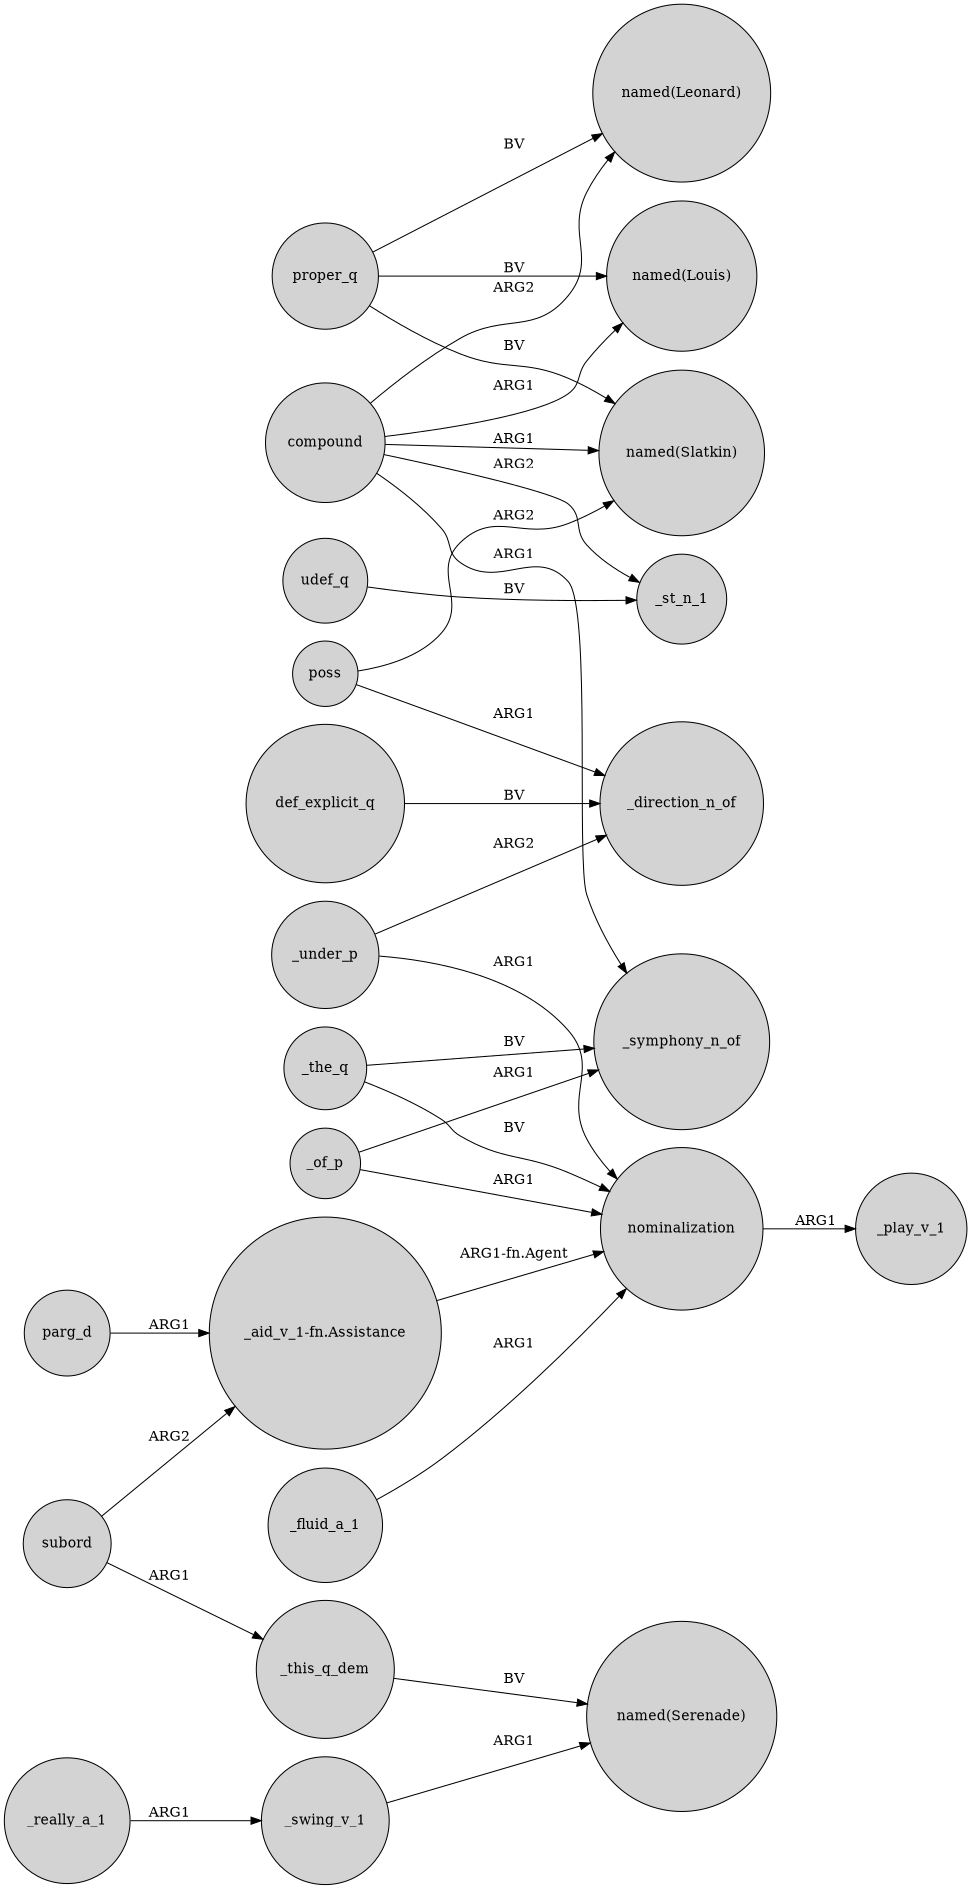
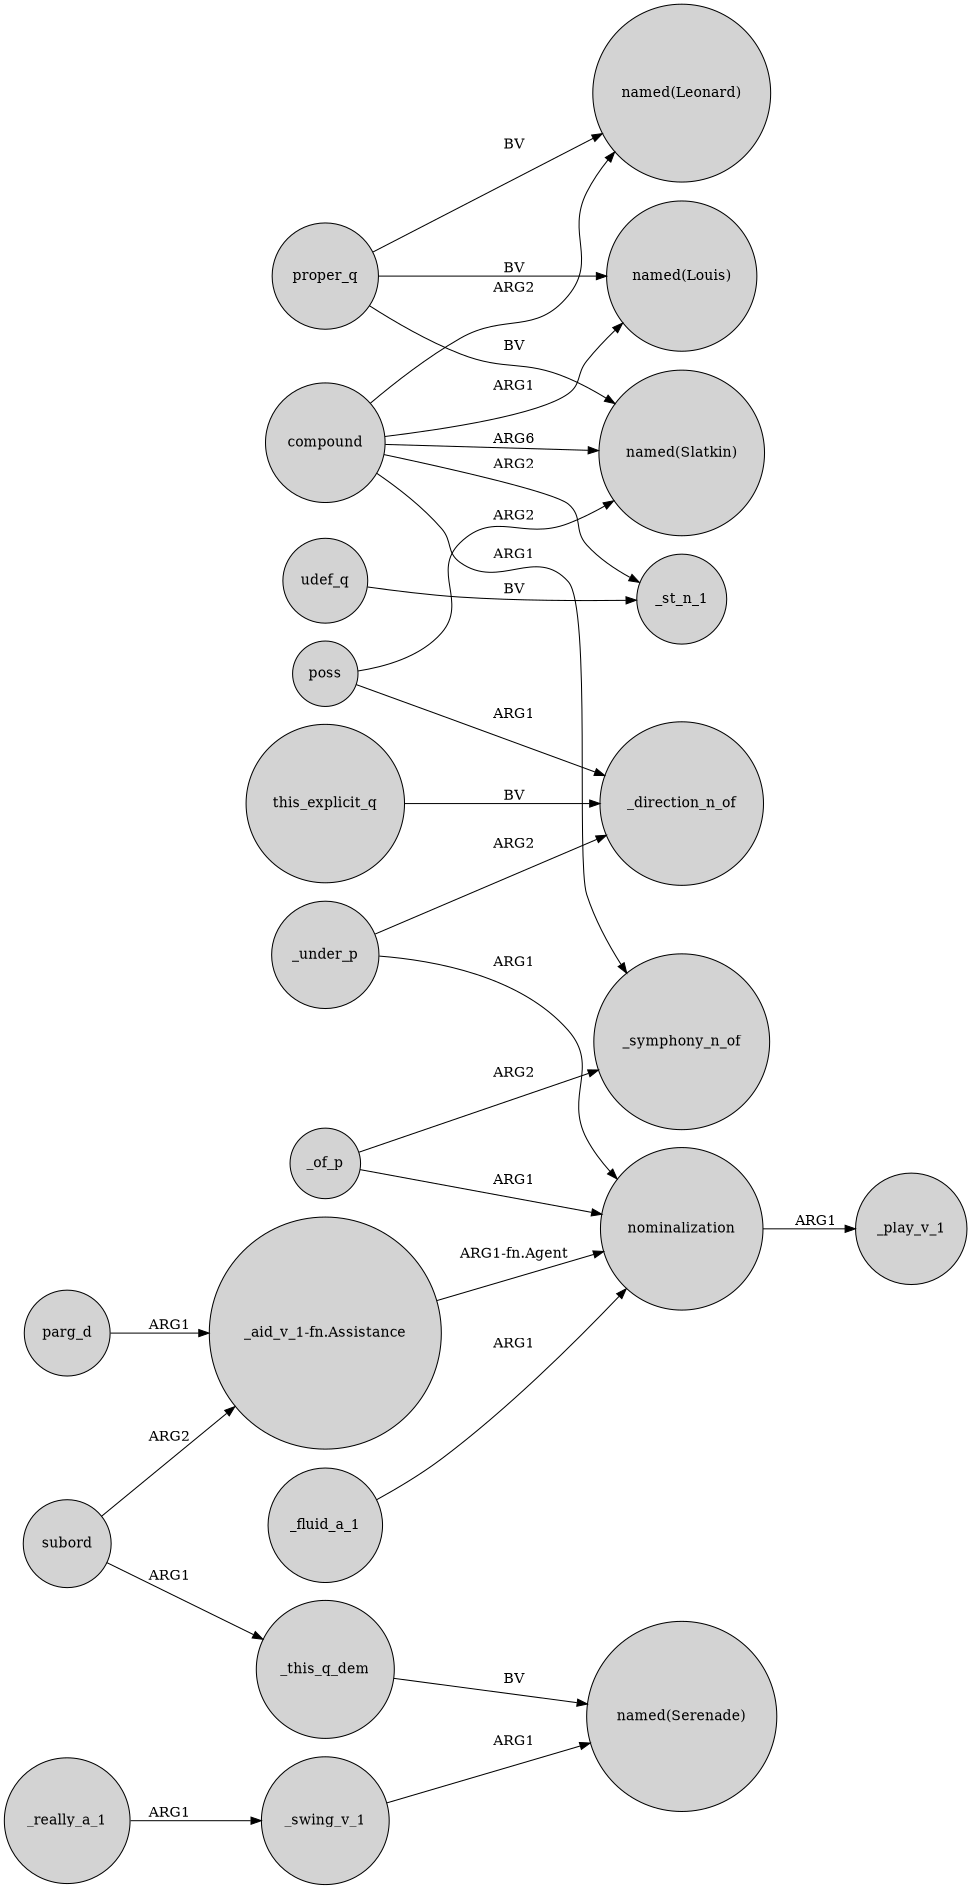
(514, 439) -> (514, 439)
(325, 804) -> (325, 804)
(325, 1068) -> none
(514, 1073) -> (514, 1073)
